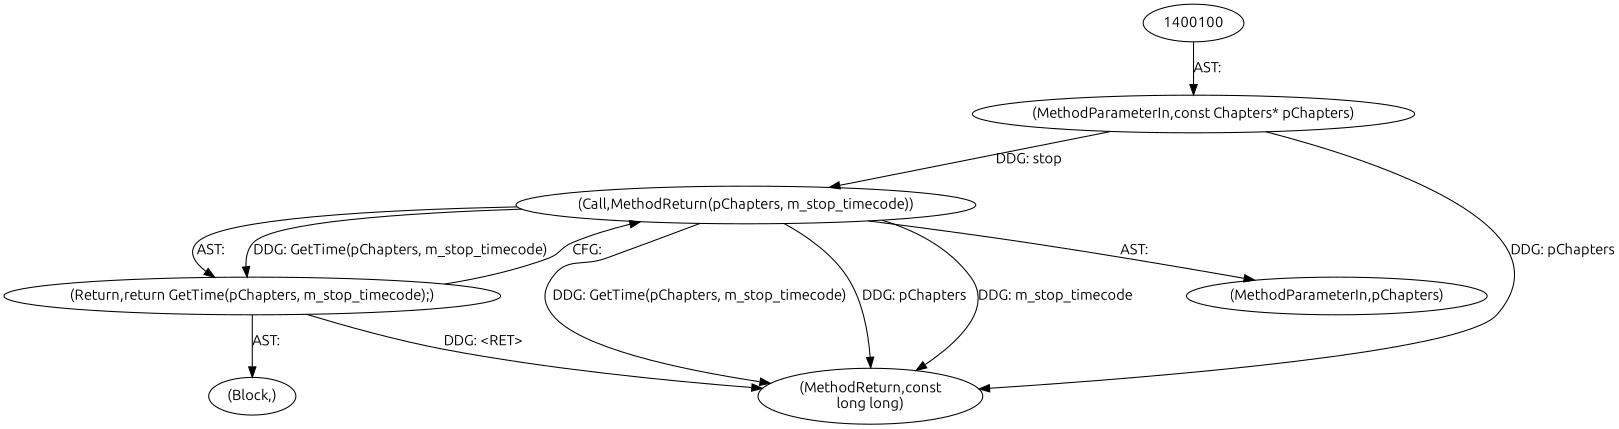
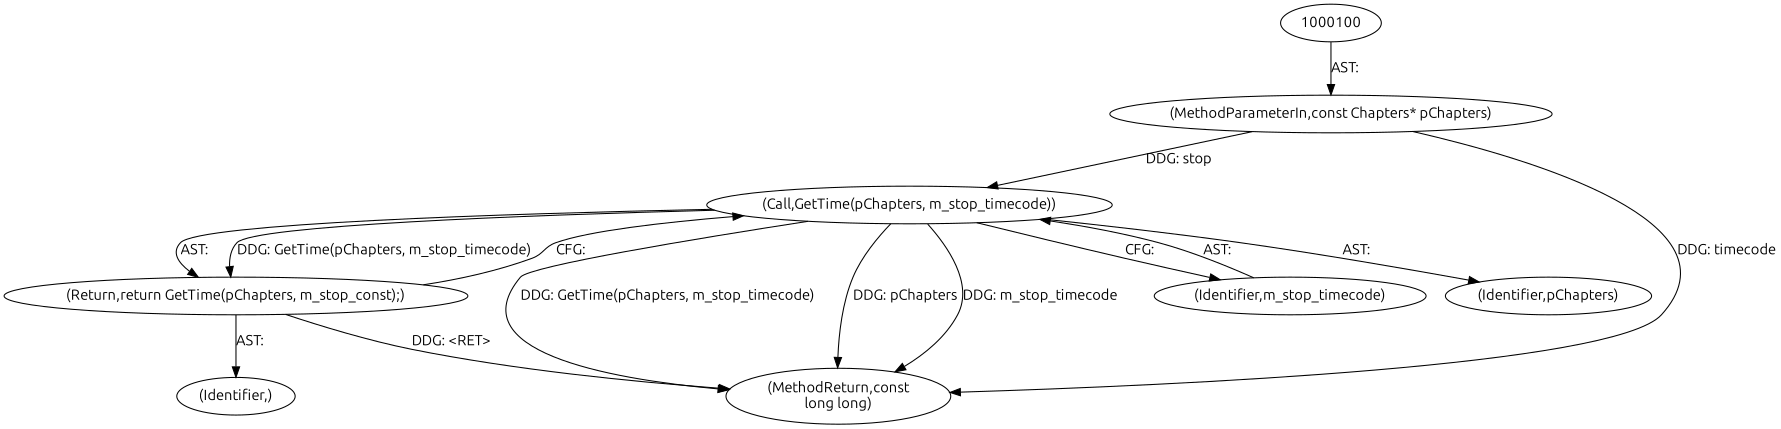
(1194, 23) -> (1331, 23)
(746, 205) -> (909, 205)
(1563, 250) -> (1727, 250)
(252, 296) -> (236, 296)
none -> (1290, 296)
(1337, 296) -> (1548, 296)
(252, 396) -> (236, 396)
